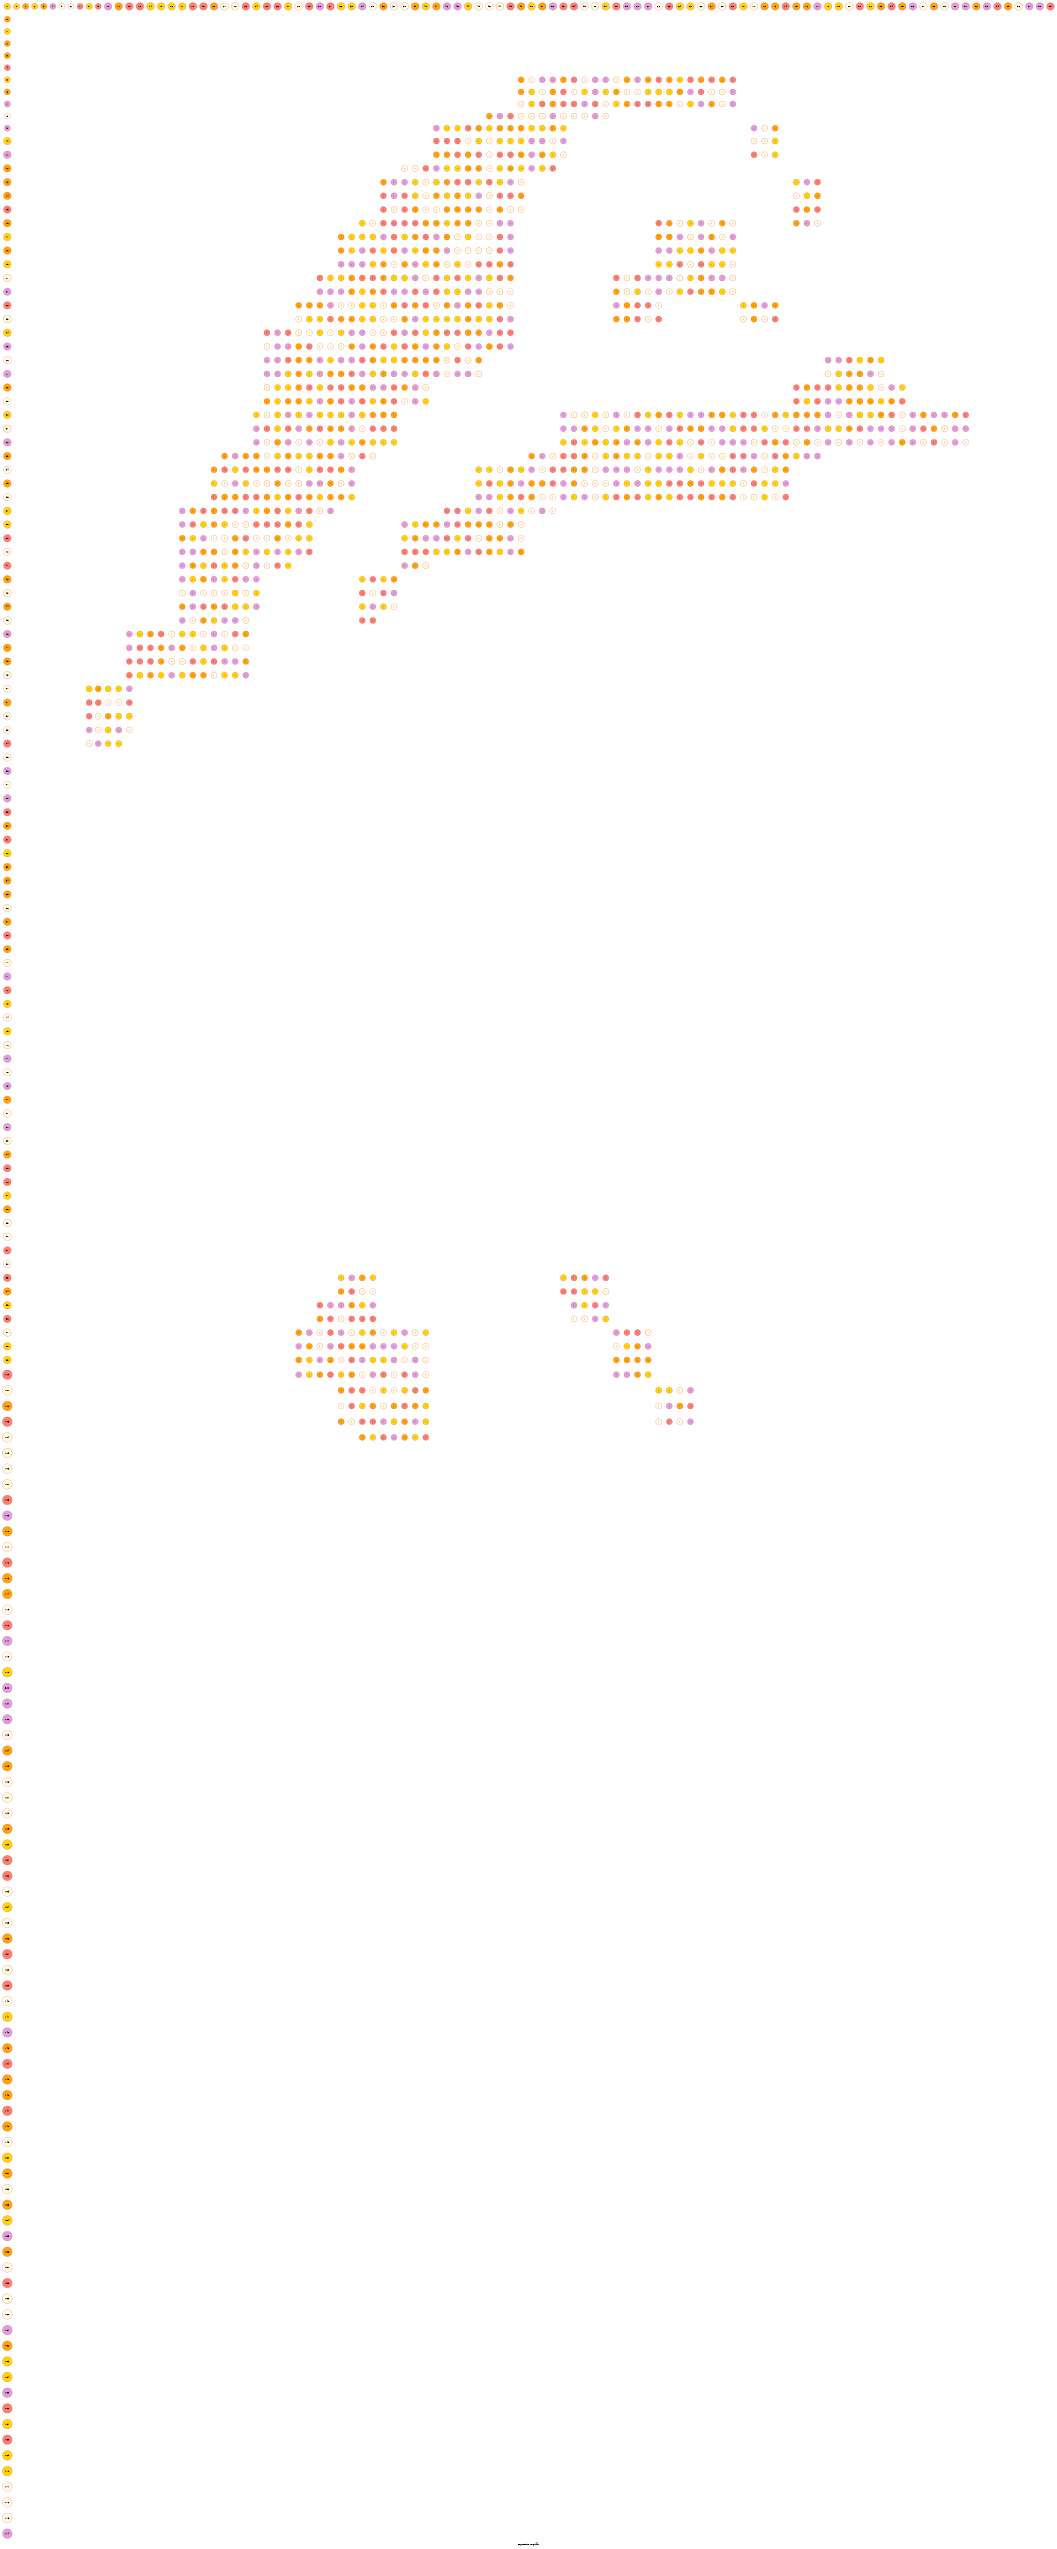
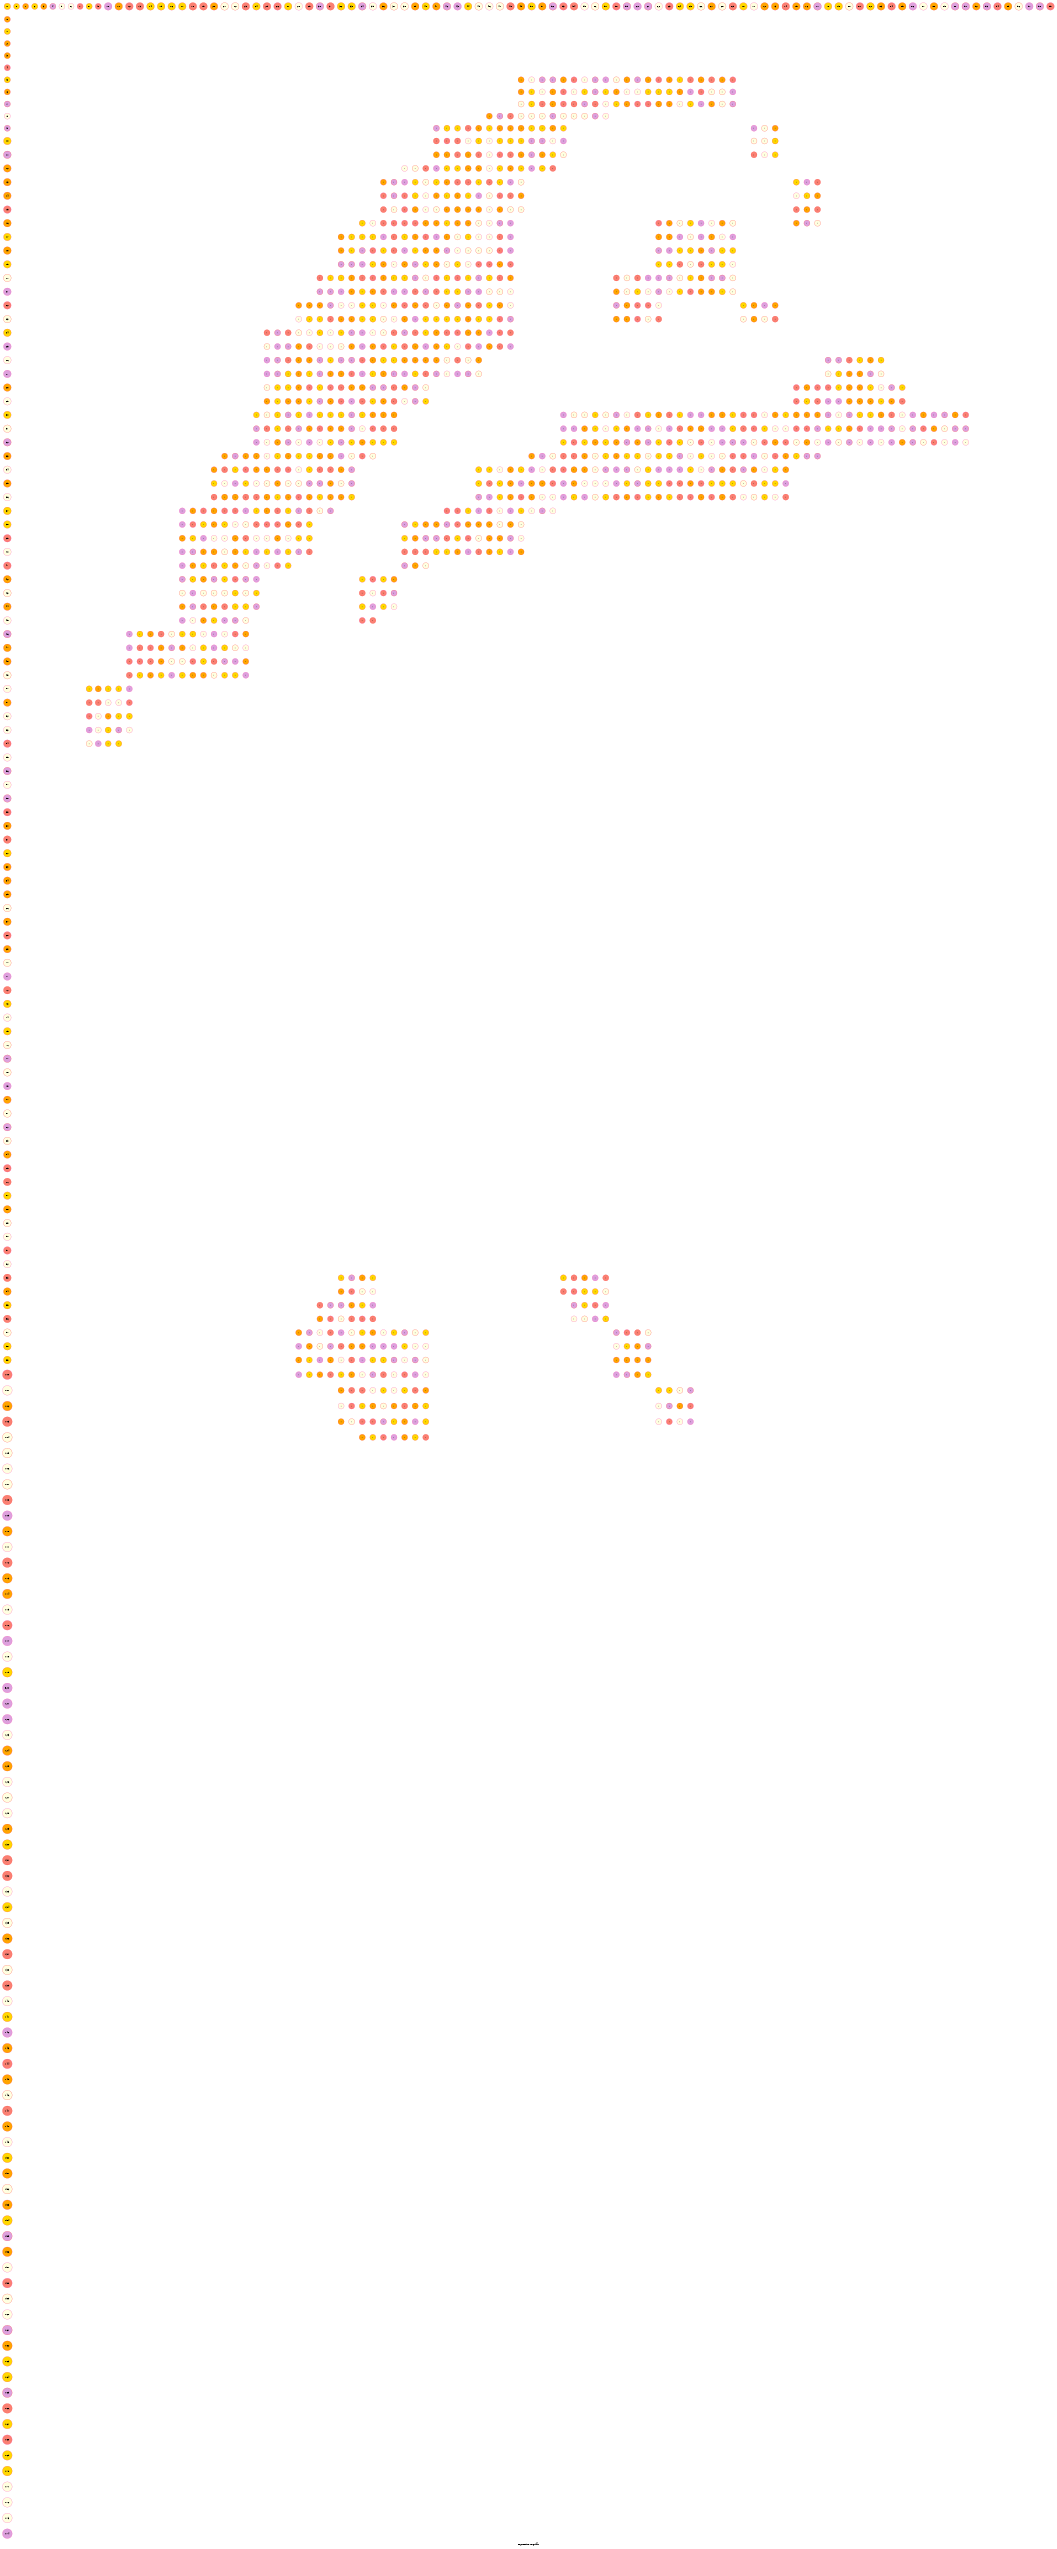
(7, 2095) -> (7, 2095)
